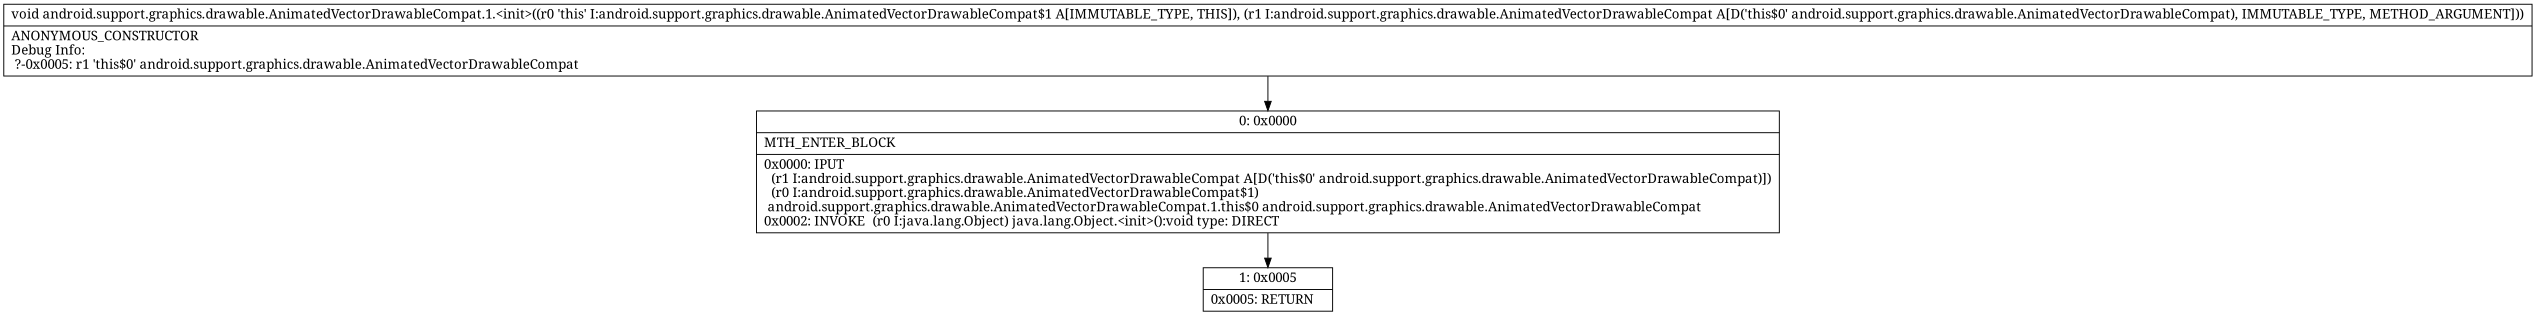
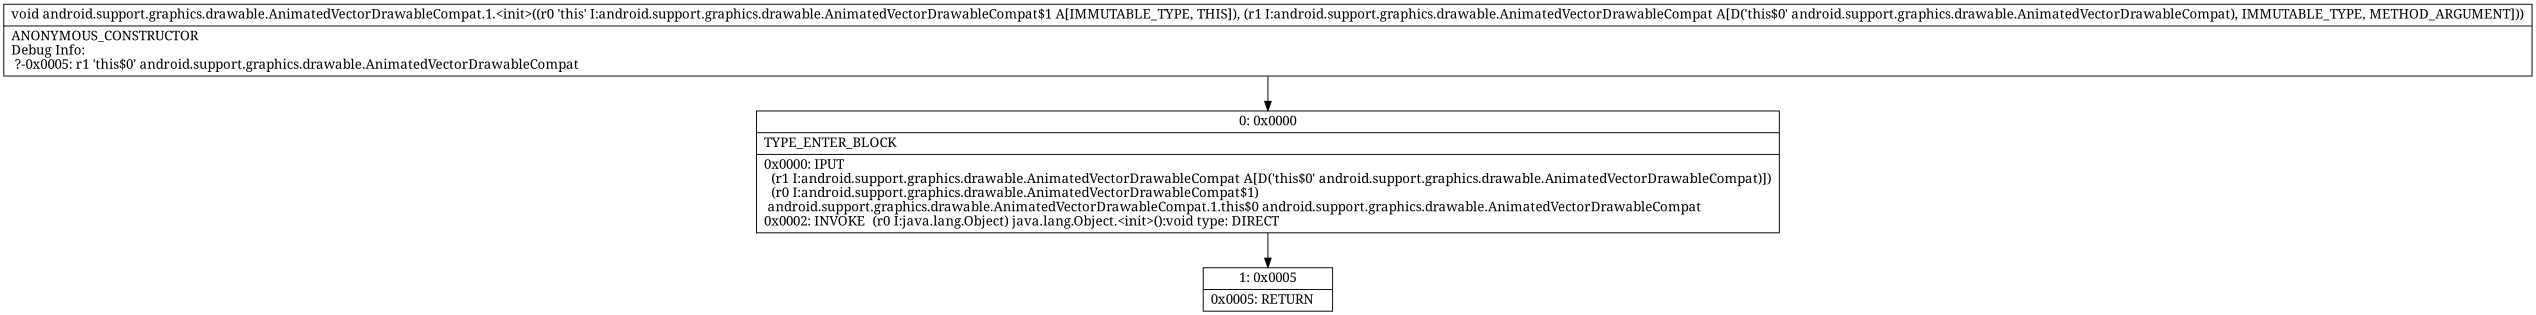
(830, 143) -> (831, 143)
